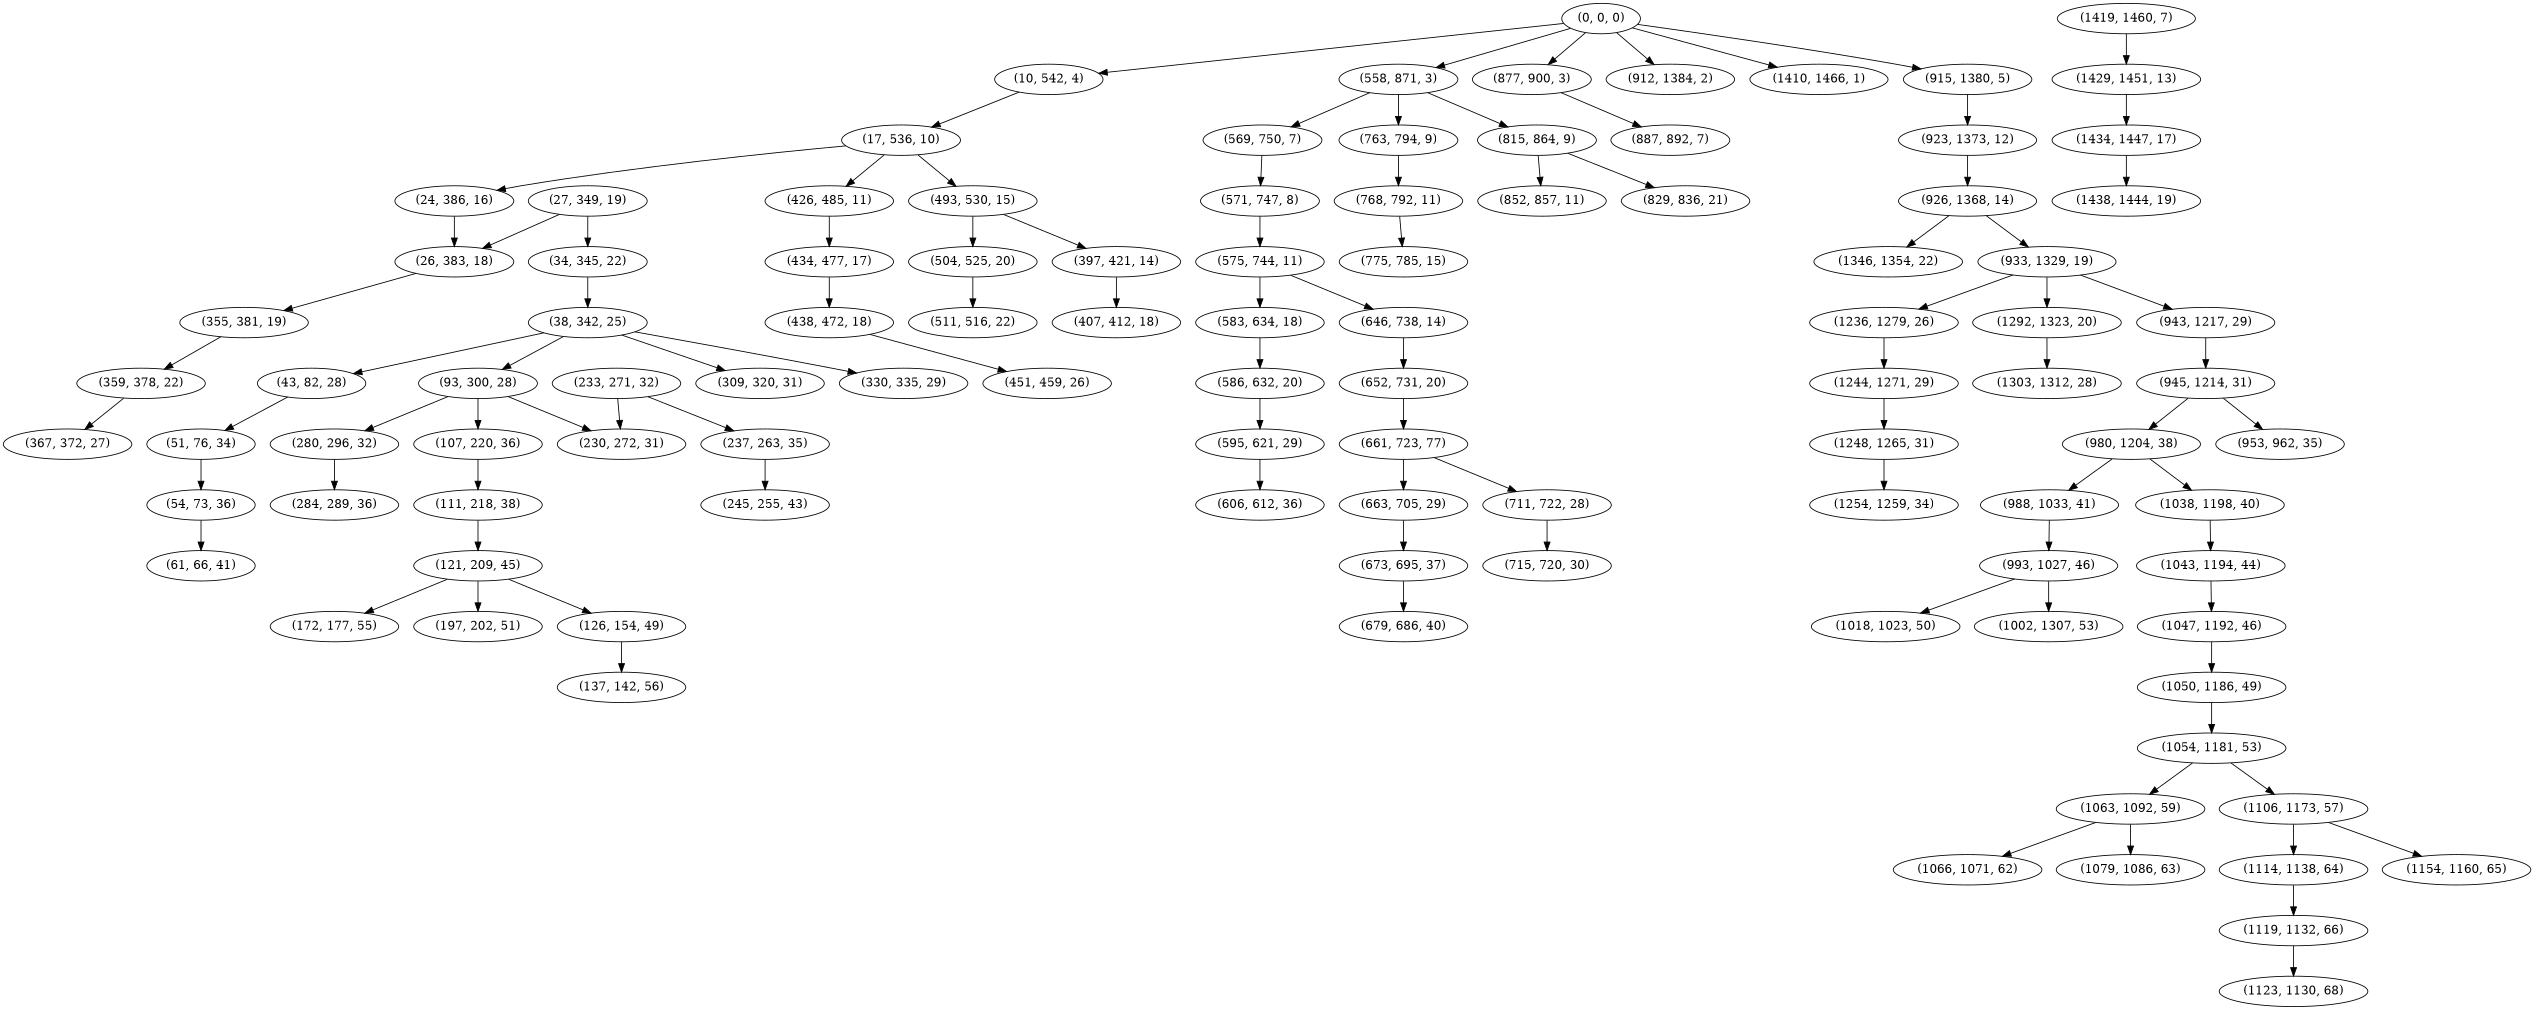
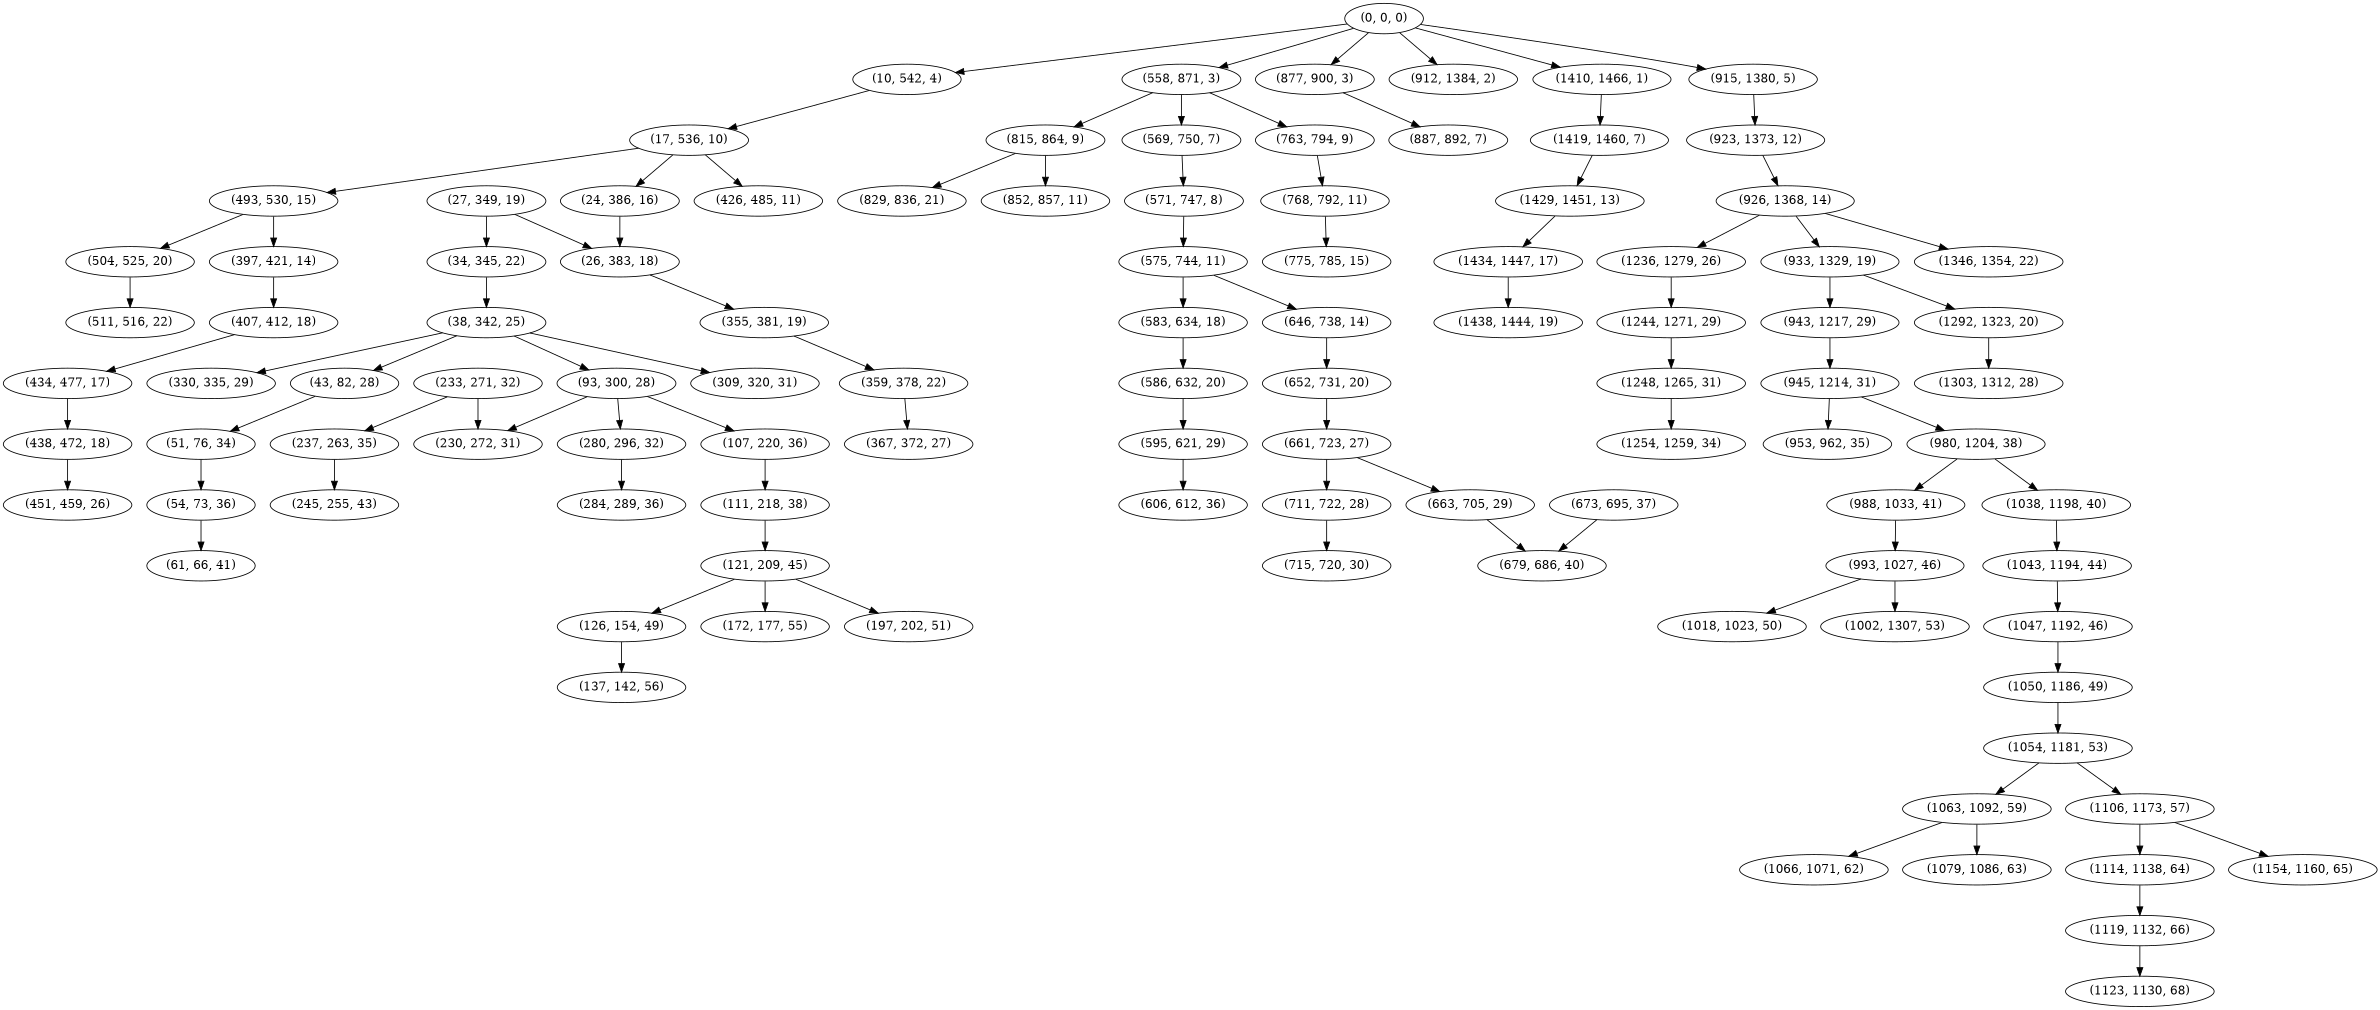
none -> (1601, 106)
(829, 227) -> (175, 352)
(1970, 291) -> (1732, 229)
(1403, 444) -> (1327, 444)
(1403, 531) -> (1503, 533)
